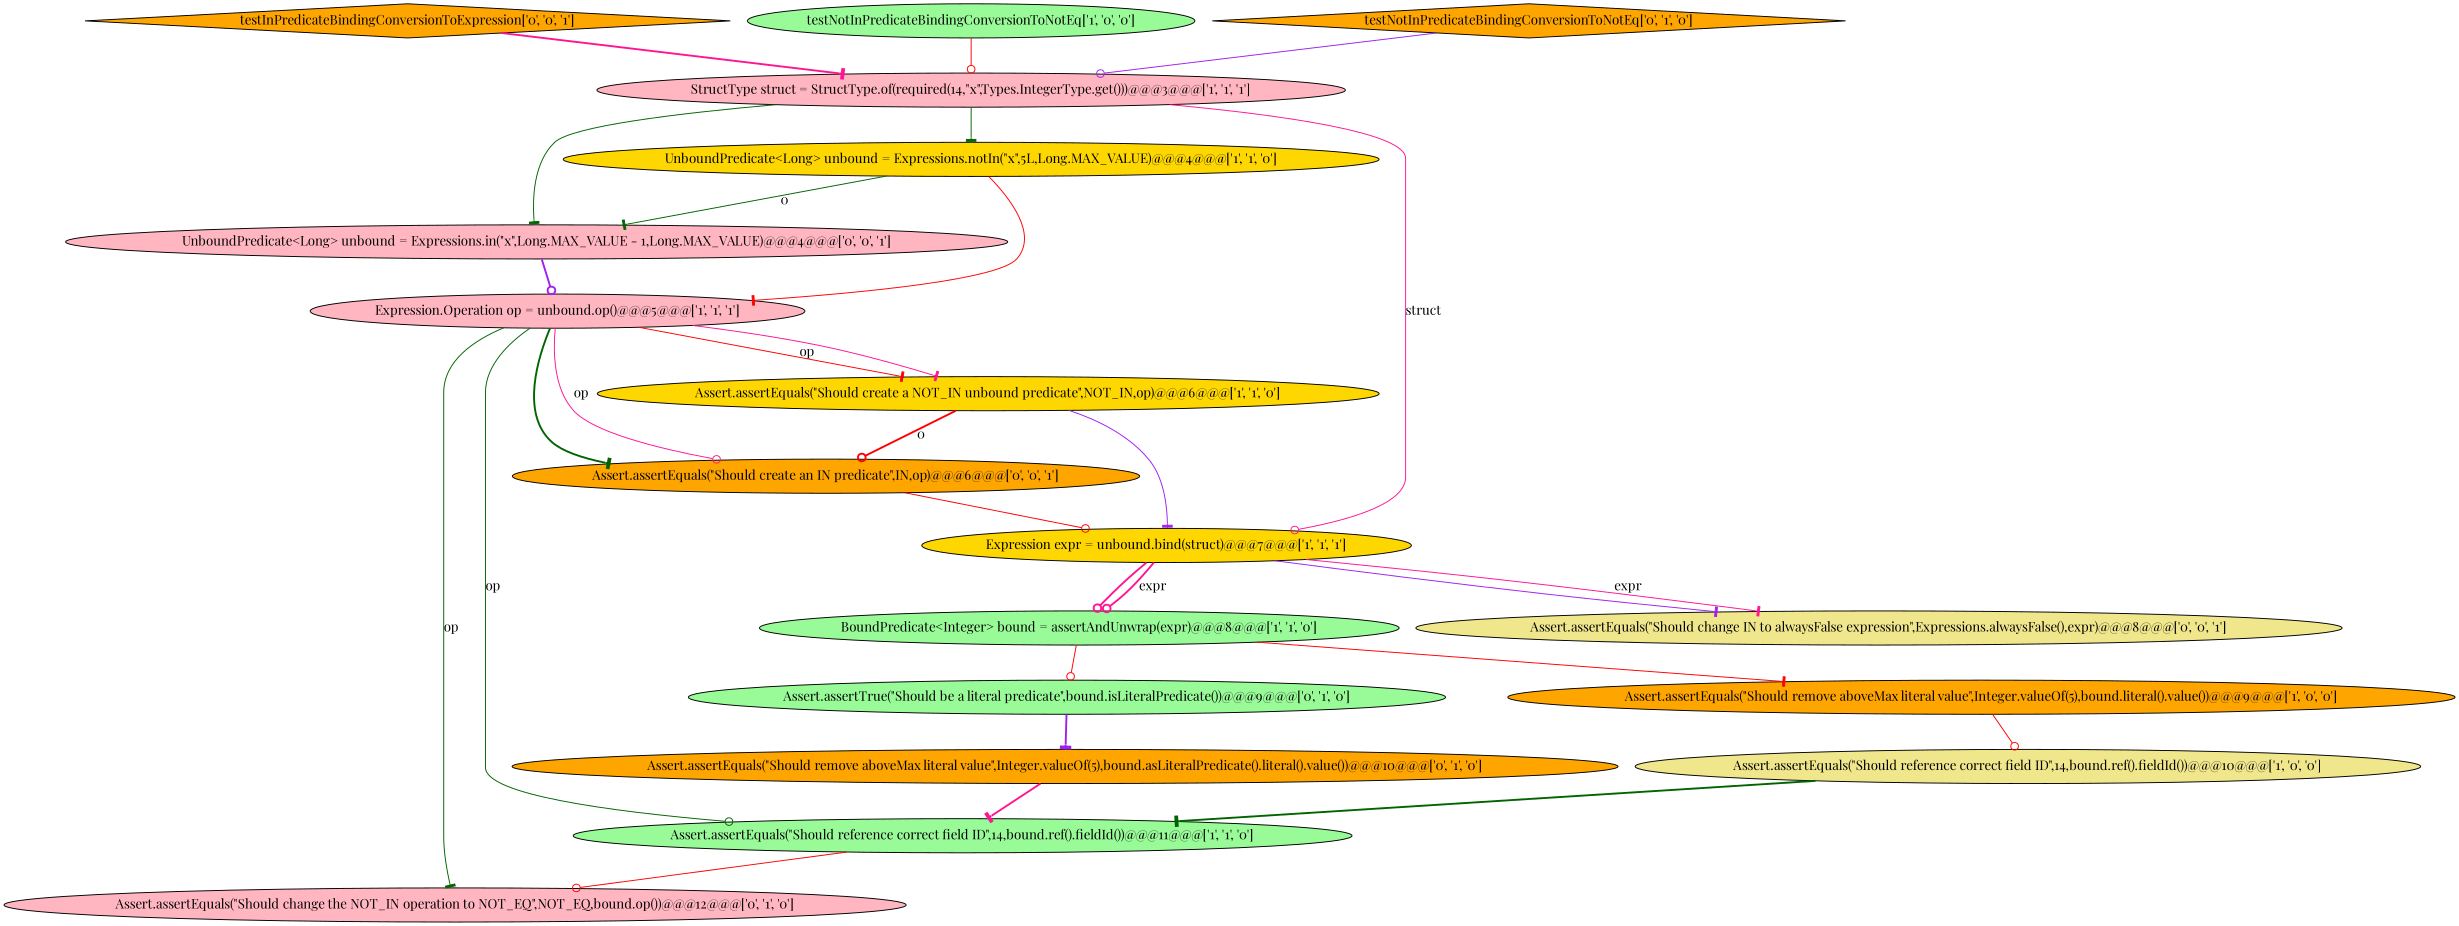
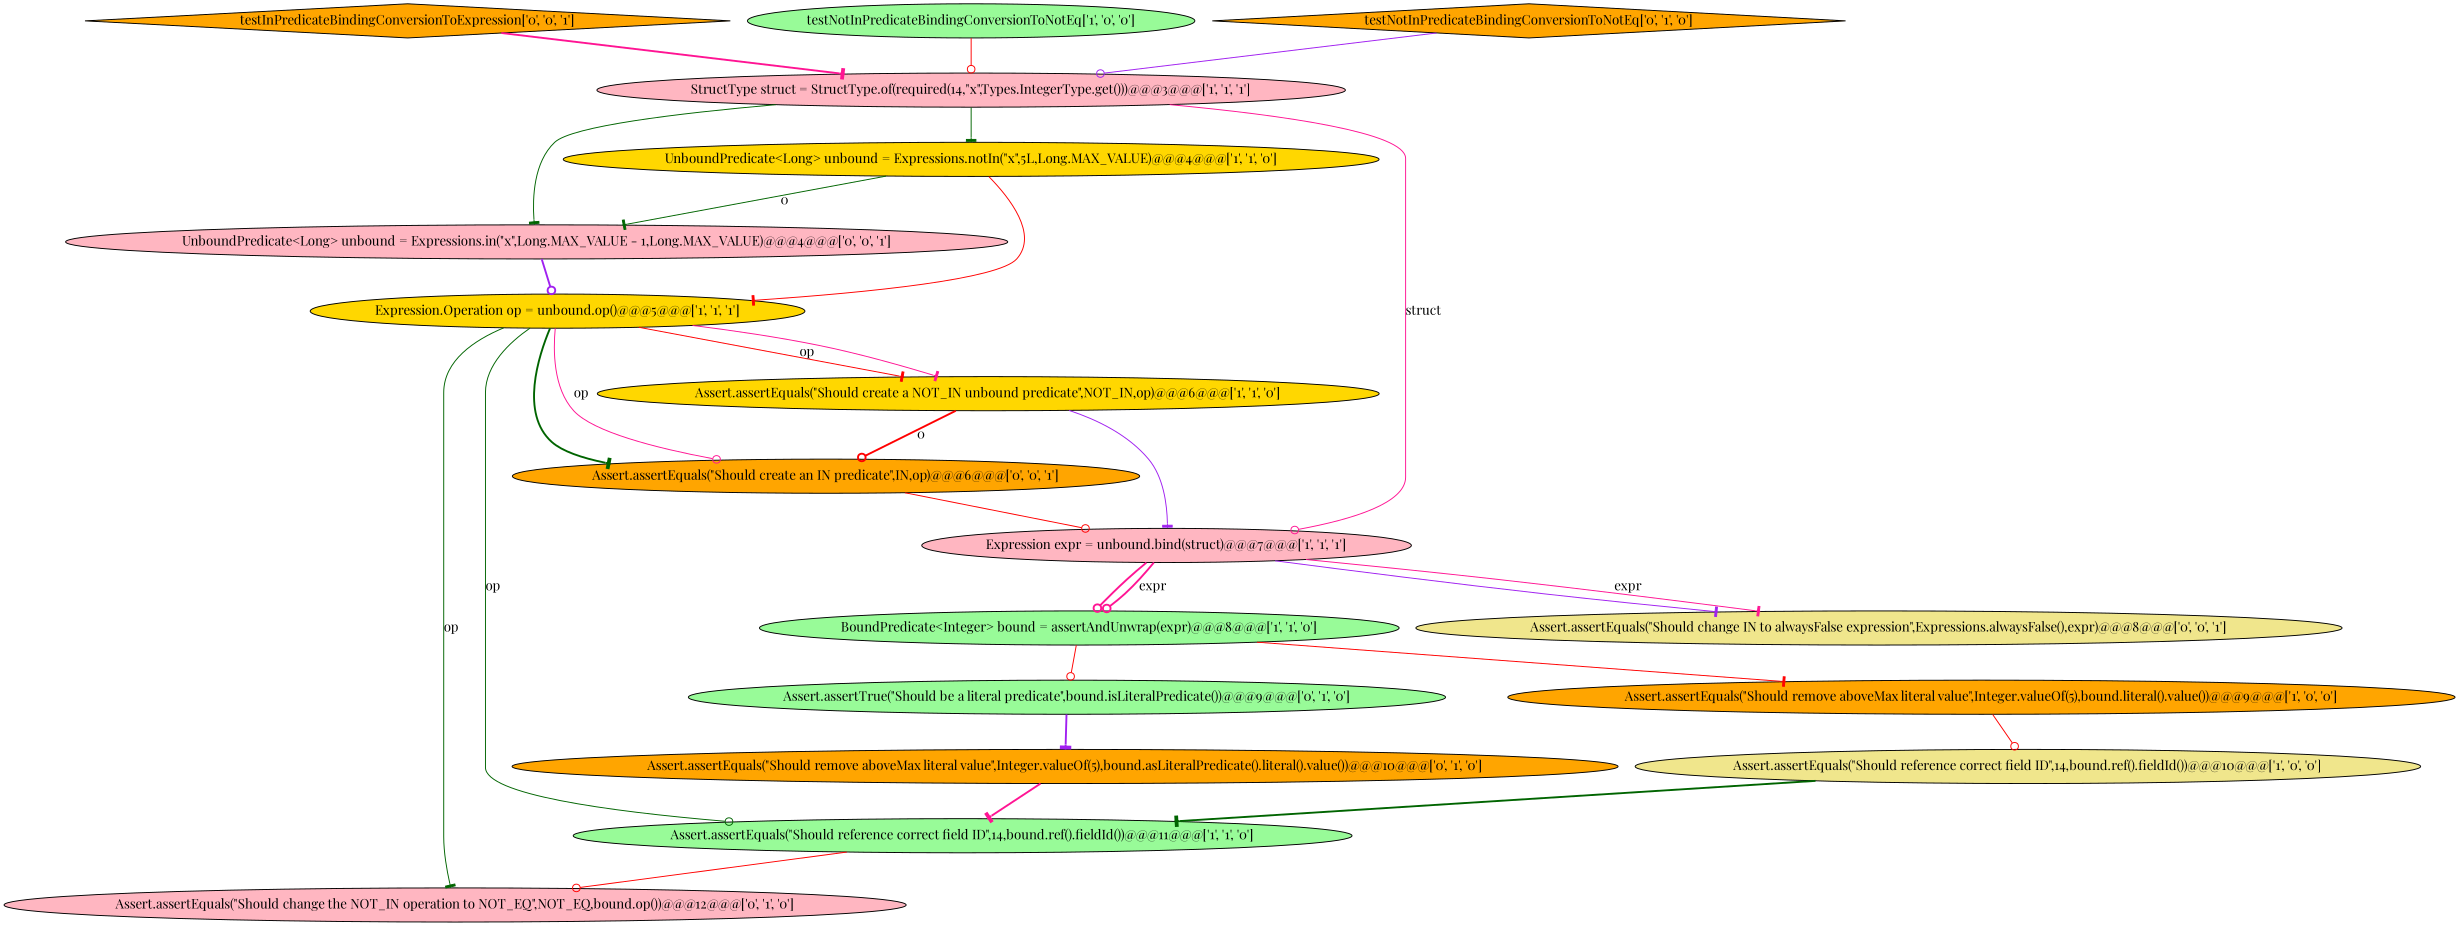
(558, 311) -> (558, 311)
(1167, 545) -> (1167, 545)
